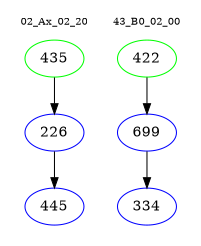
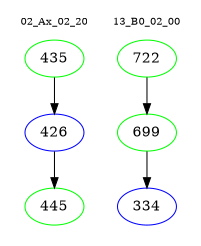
(147, 22) -> (147, 22)
(147, 59) -> (147, 59)
(54, 133) -> (54, 133)
(147, 133) -> (147, 133)
(54, 207) -> (54, 207)
